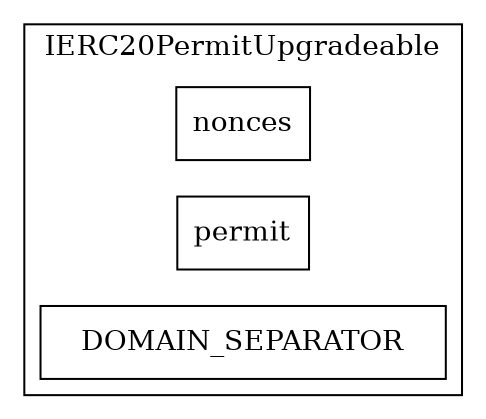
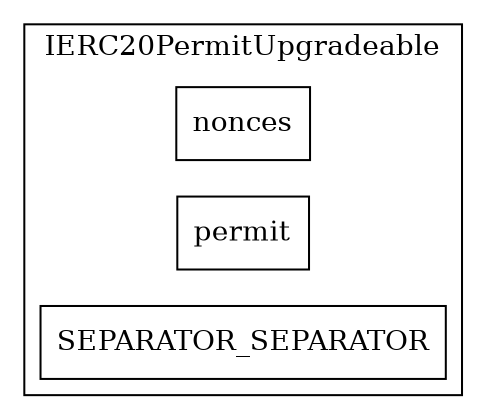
(243, 342) -> (243, 342)
